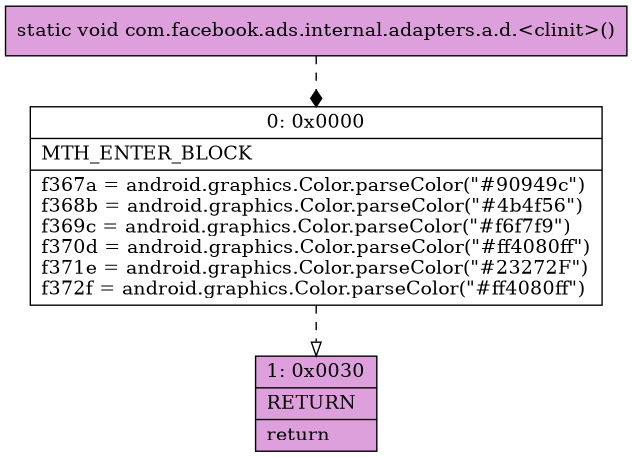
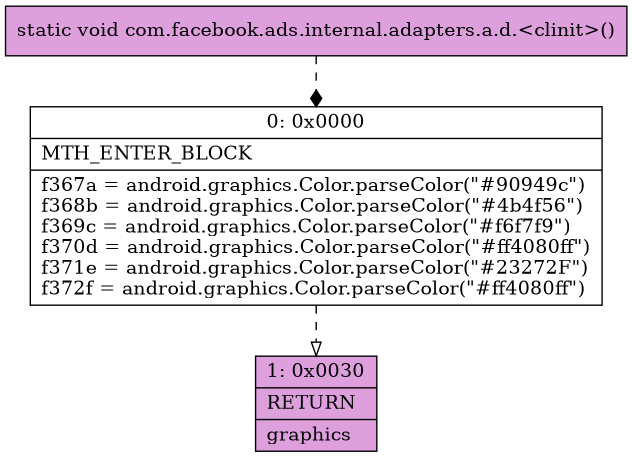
(298, 435) -> (309, 435)
